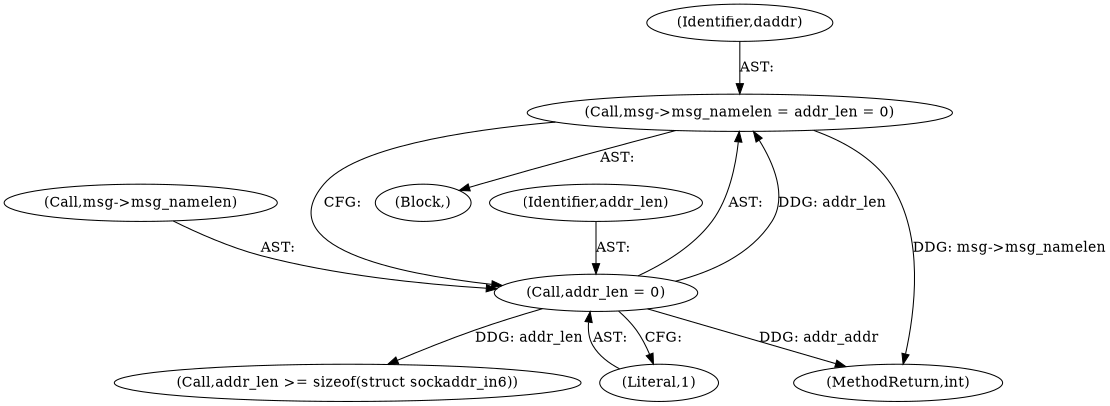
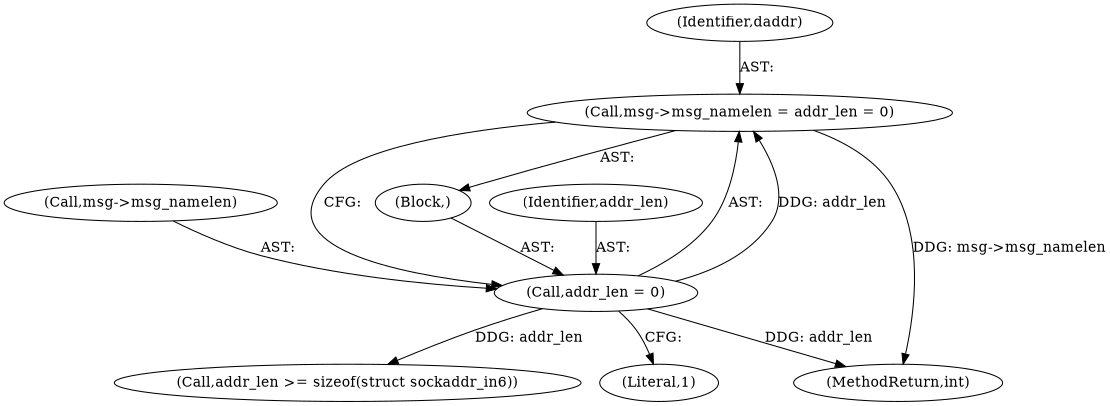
(819, 338) -> (819, 338)
(596, 350) -> (502, 244)
